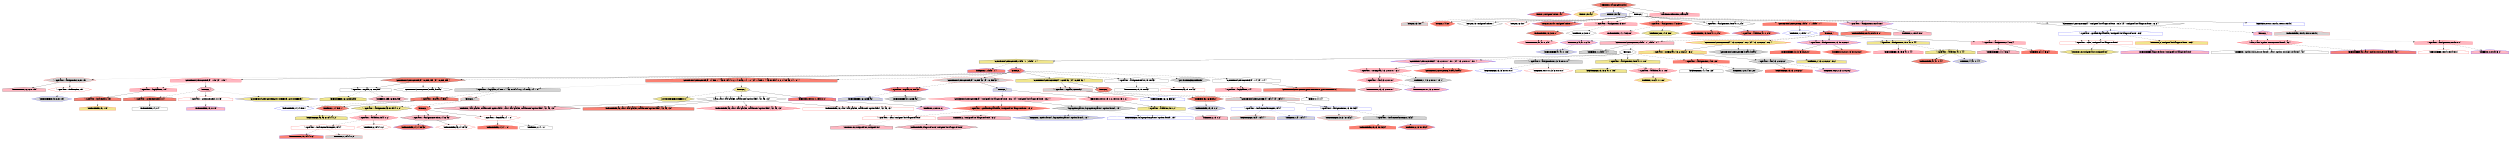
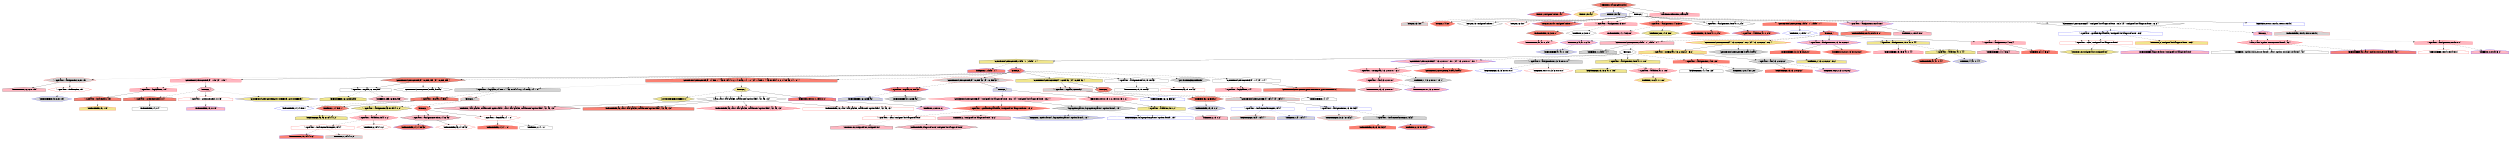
(1315, 99) -> (1319, 99)
